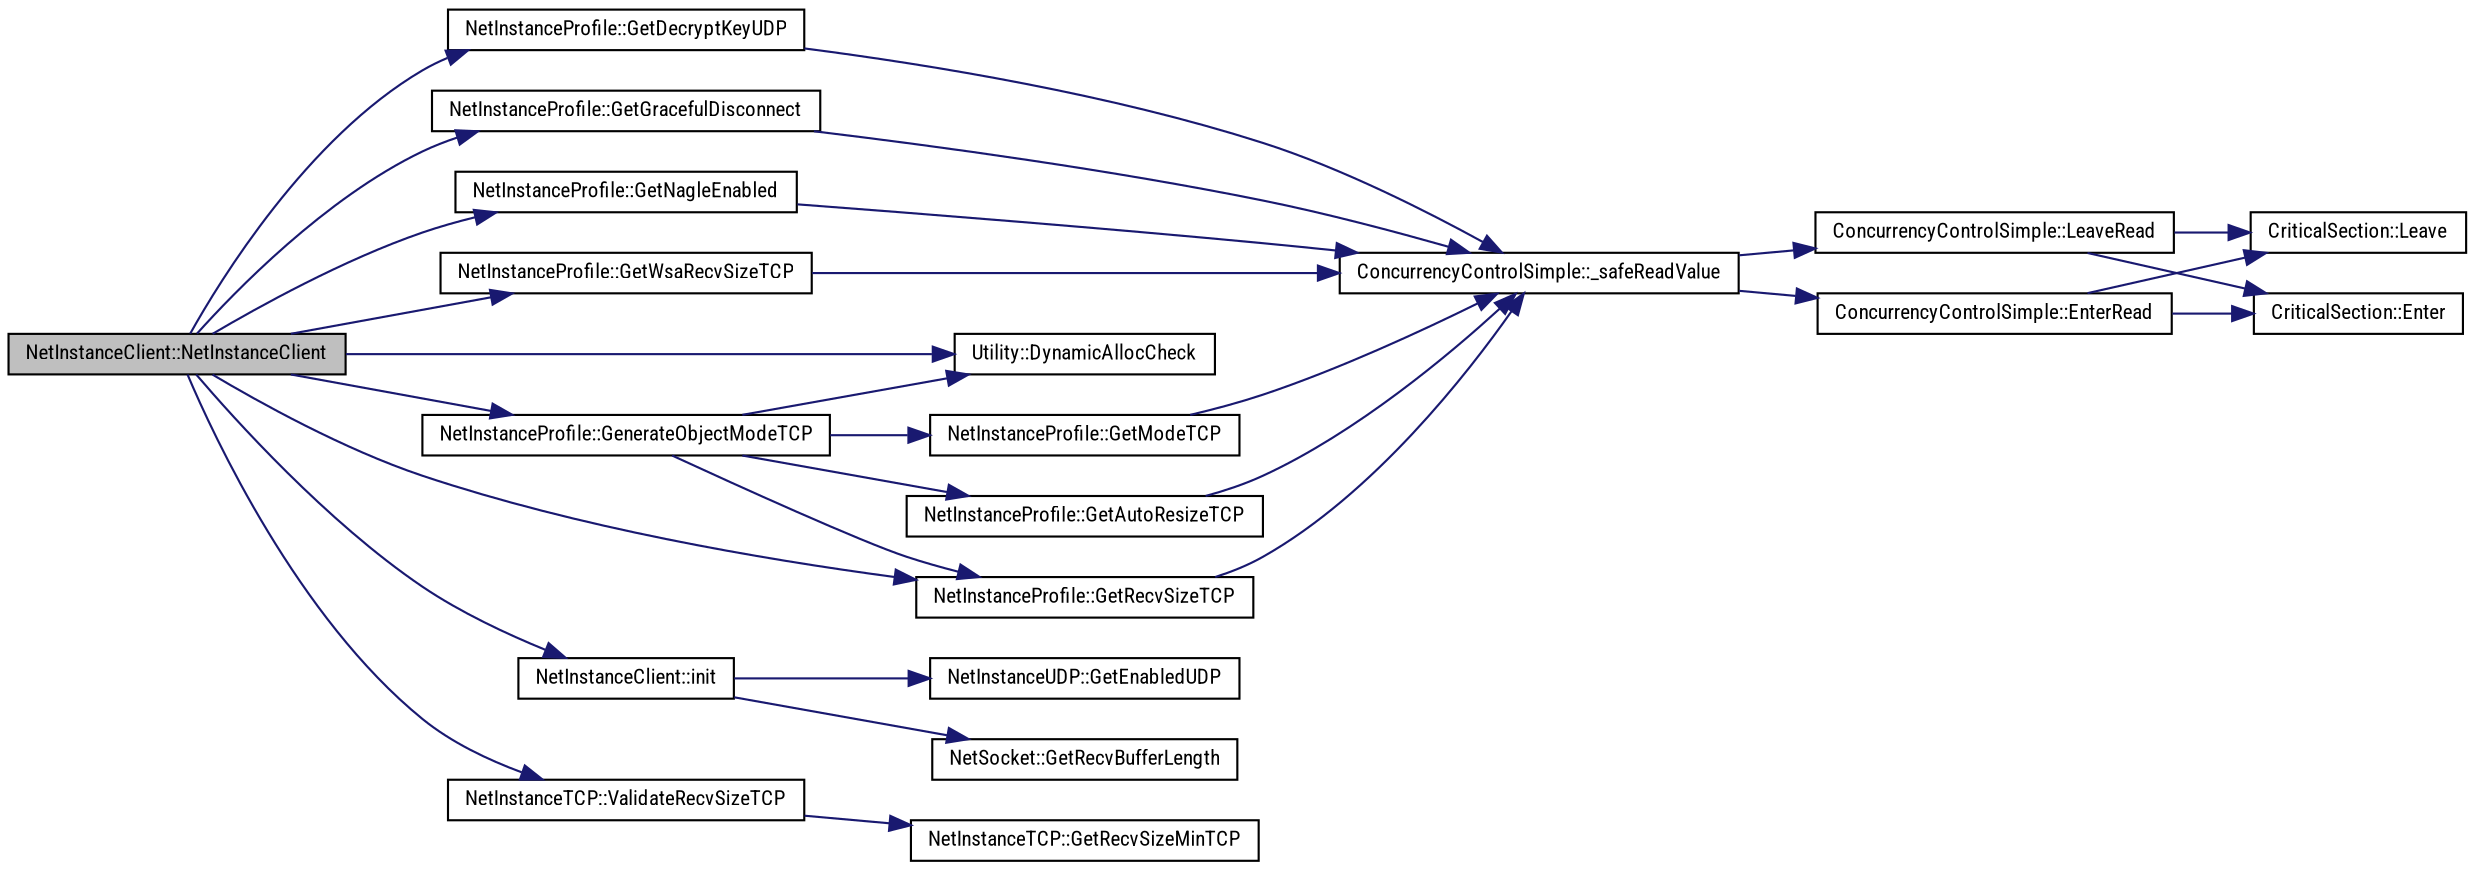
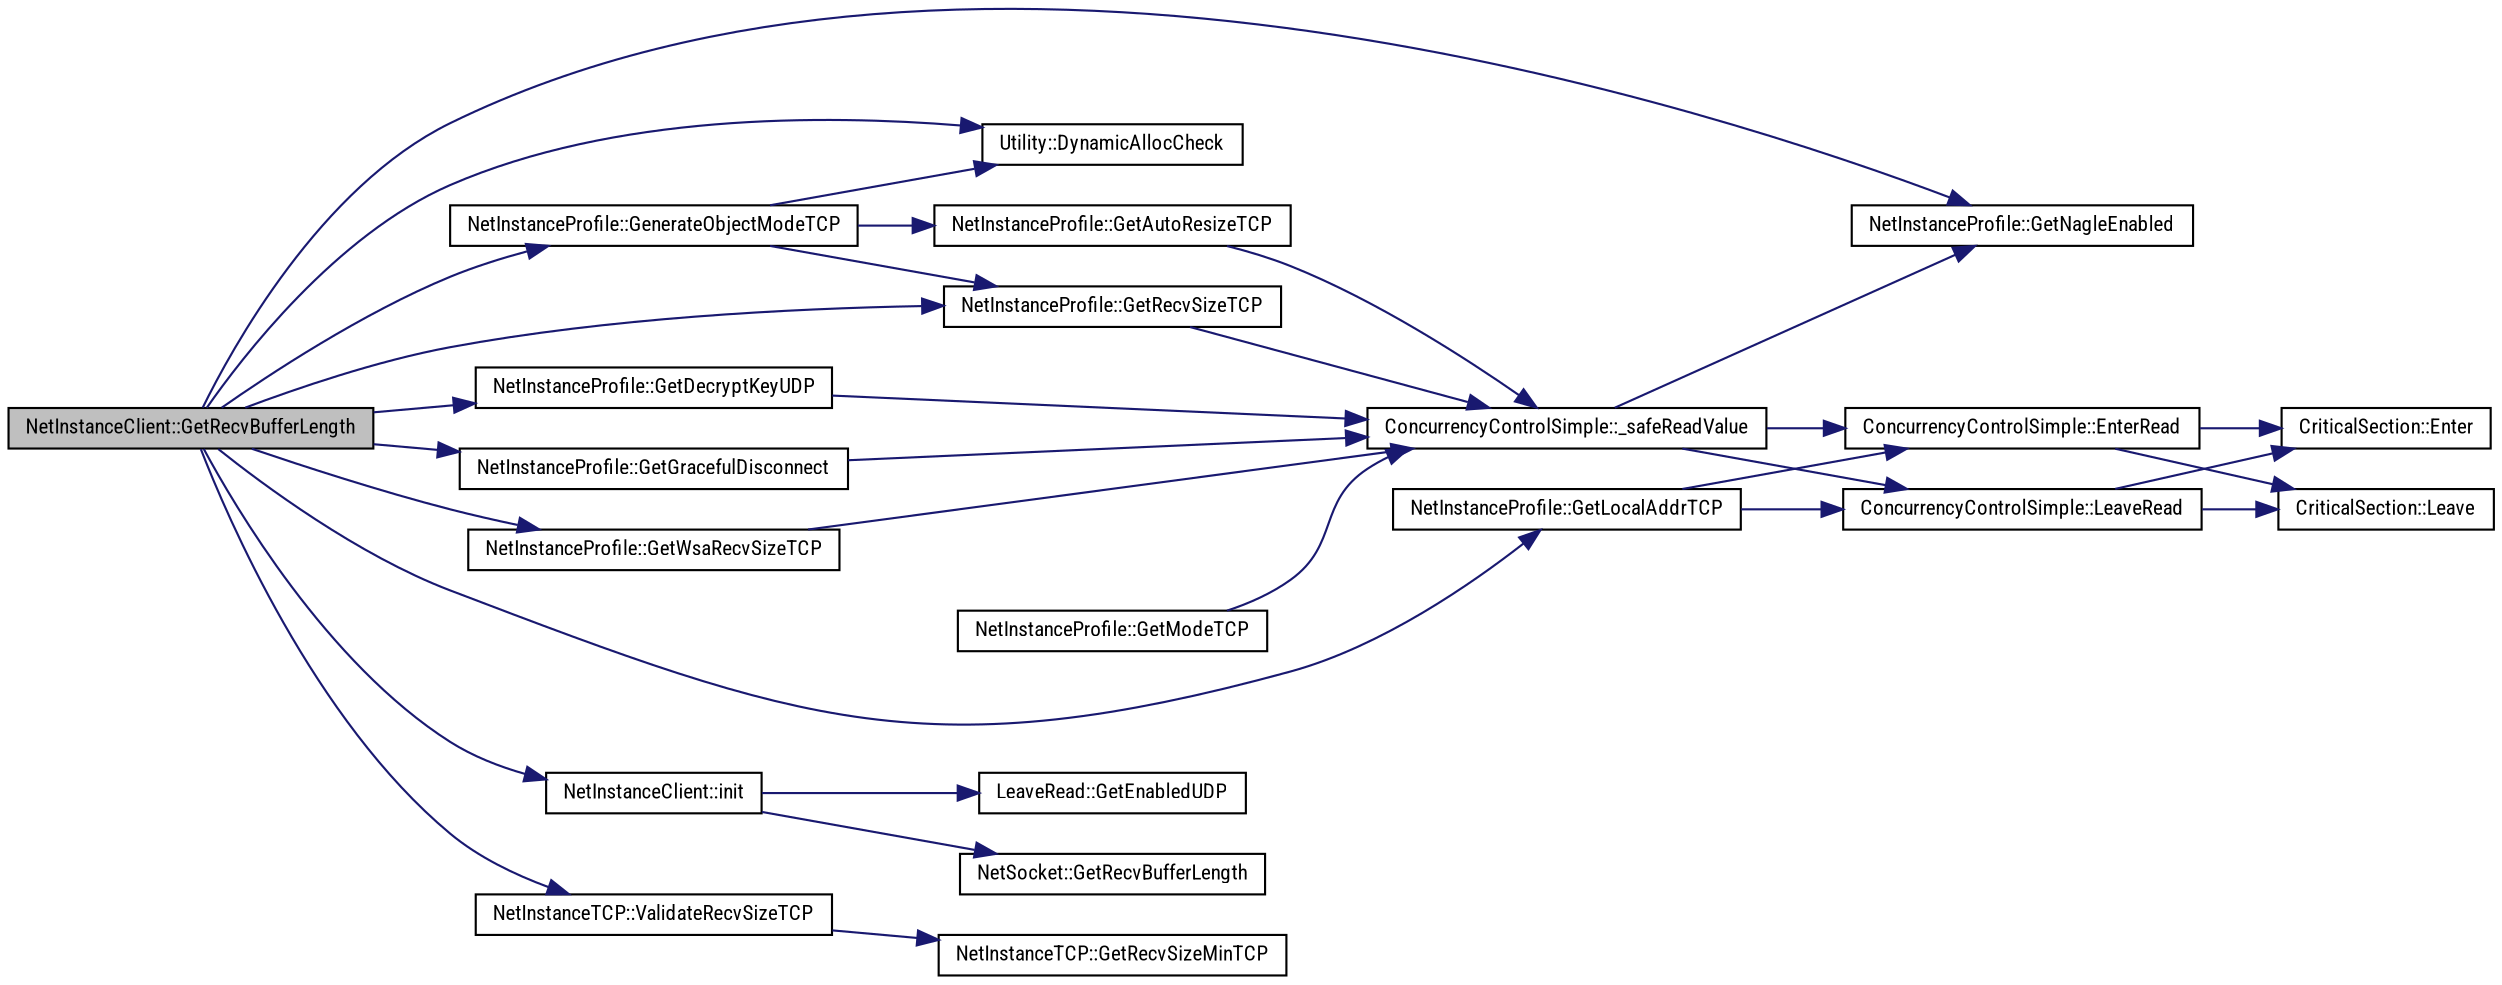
(1067, 226) -> (1785, 331)
(177, 354) -> (191, 428)
(869, 435) -> none
none -> (1567, 509)
(1085, 678) -> (1113, 793)
